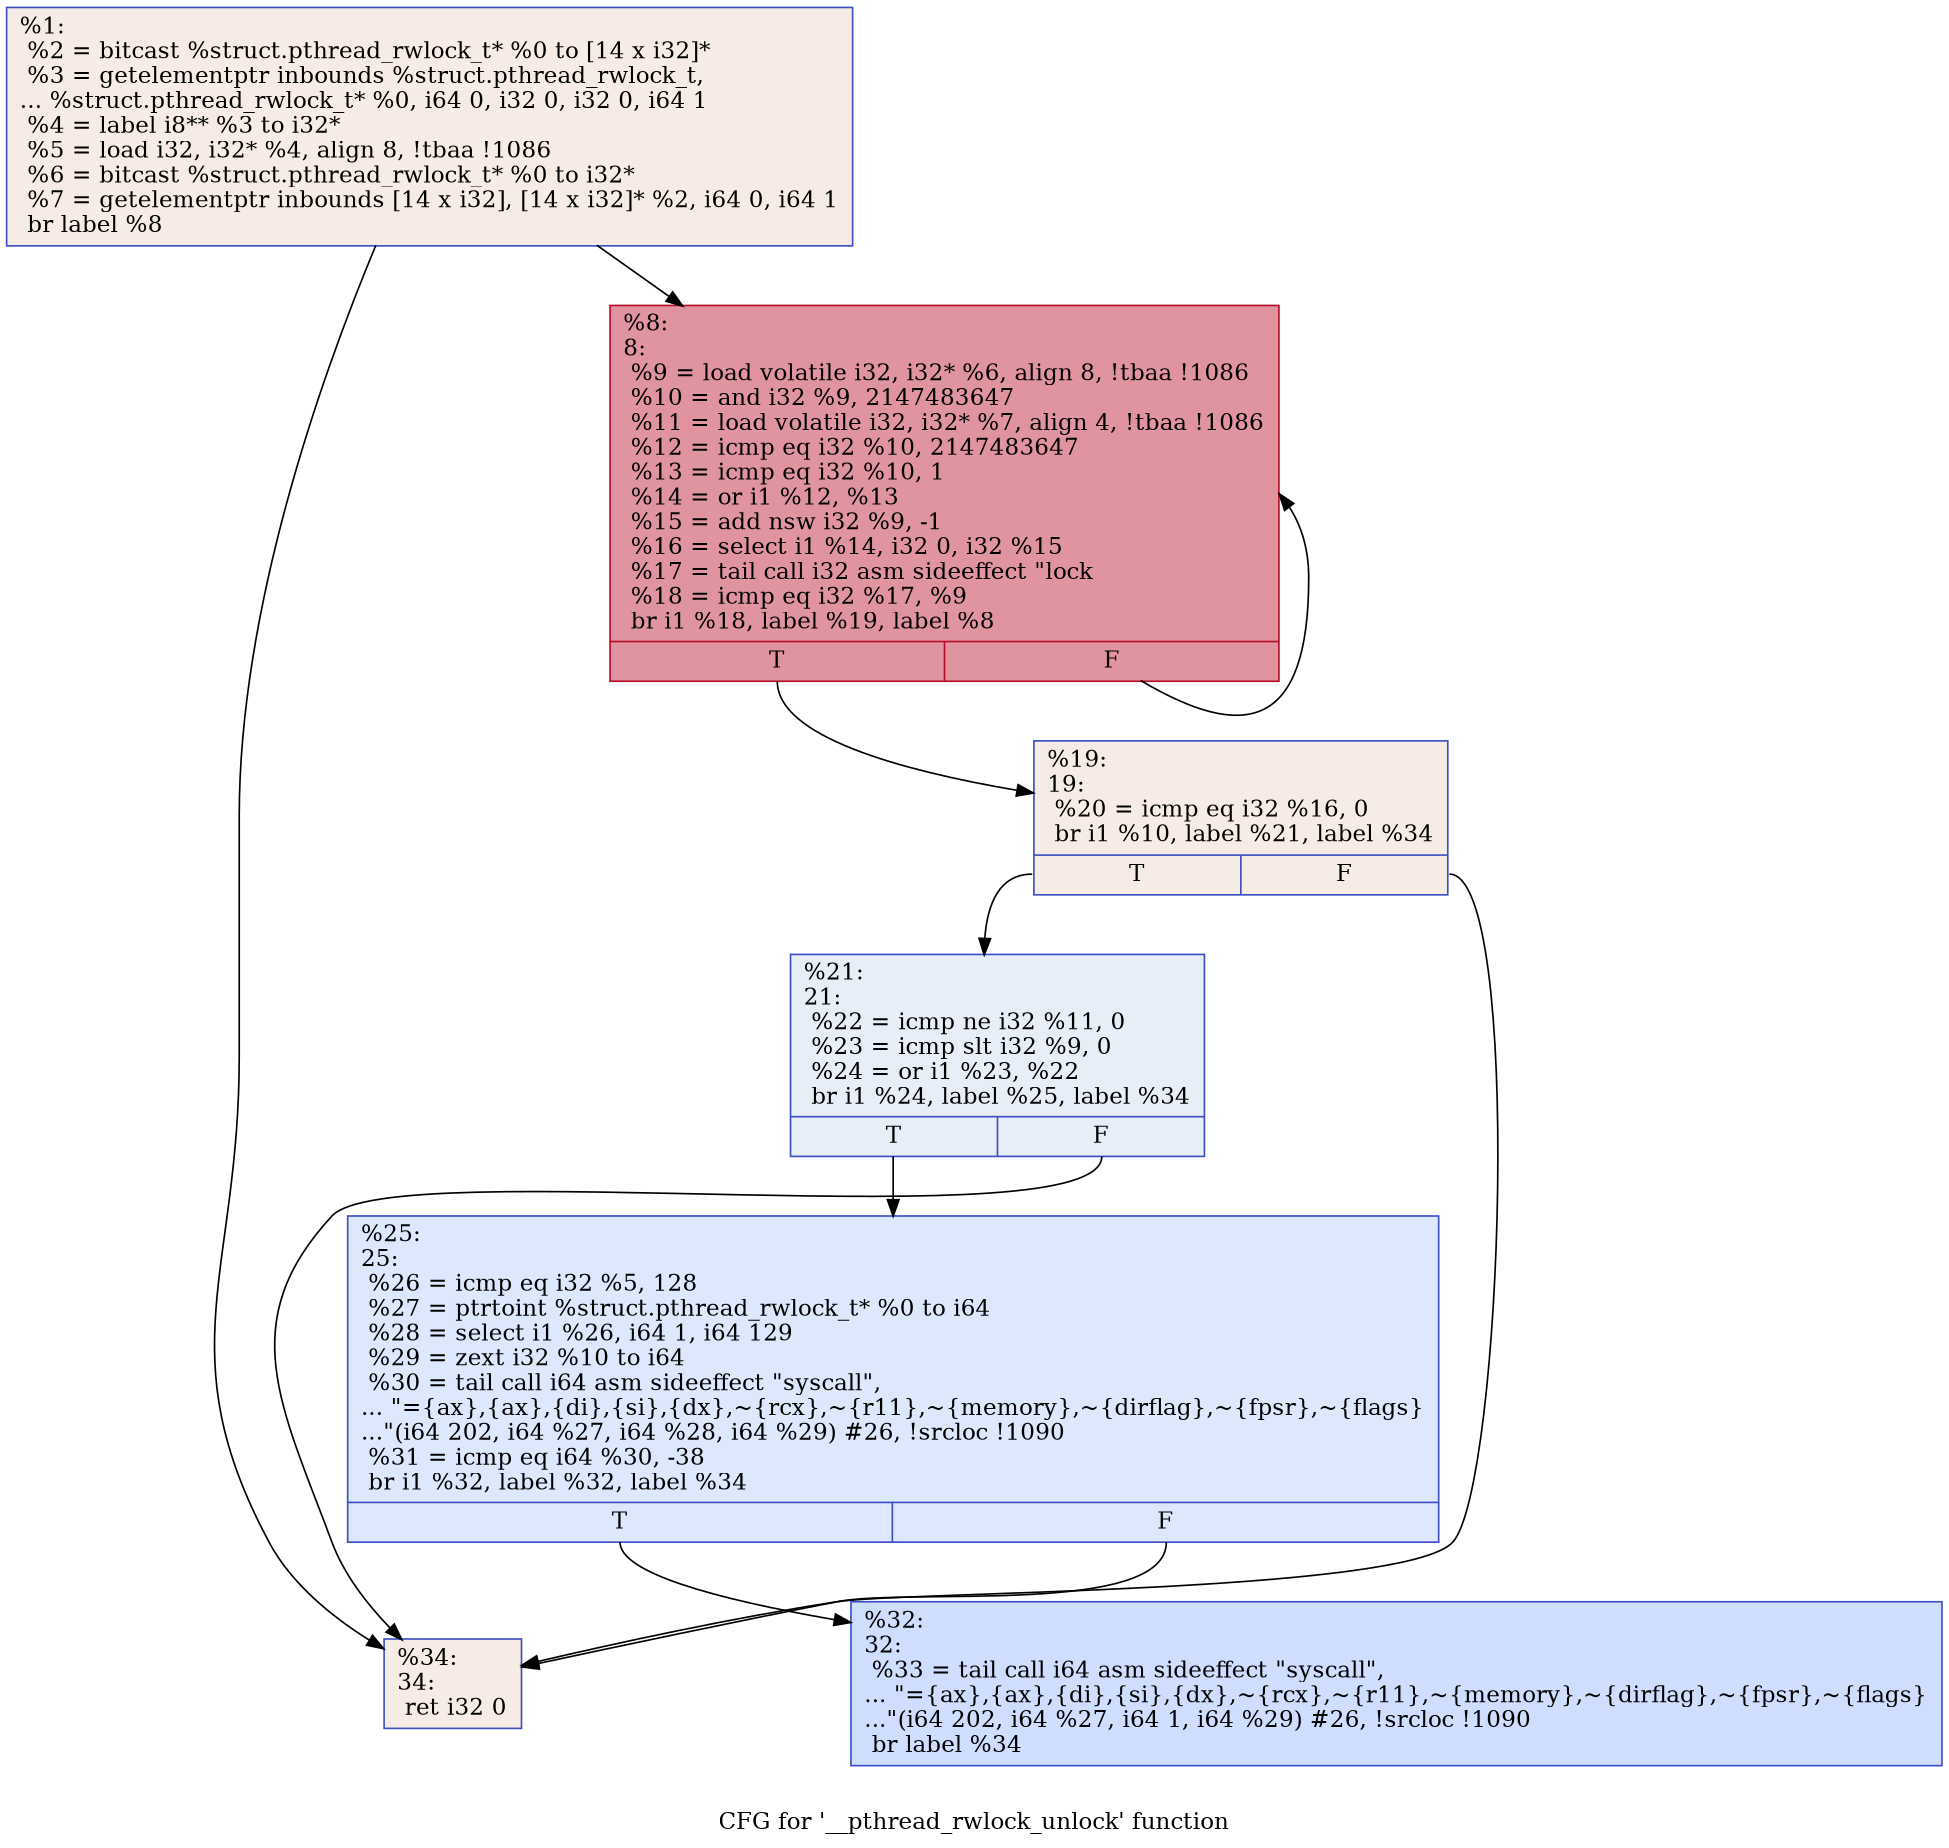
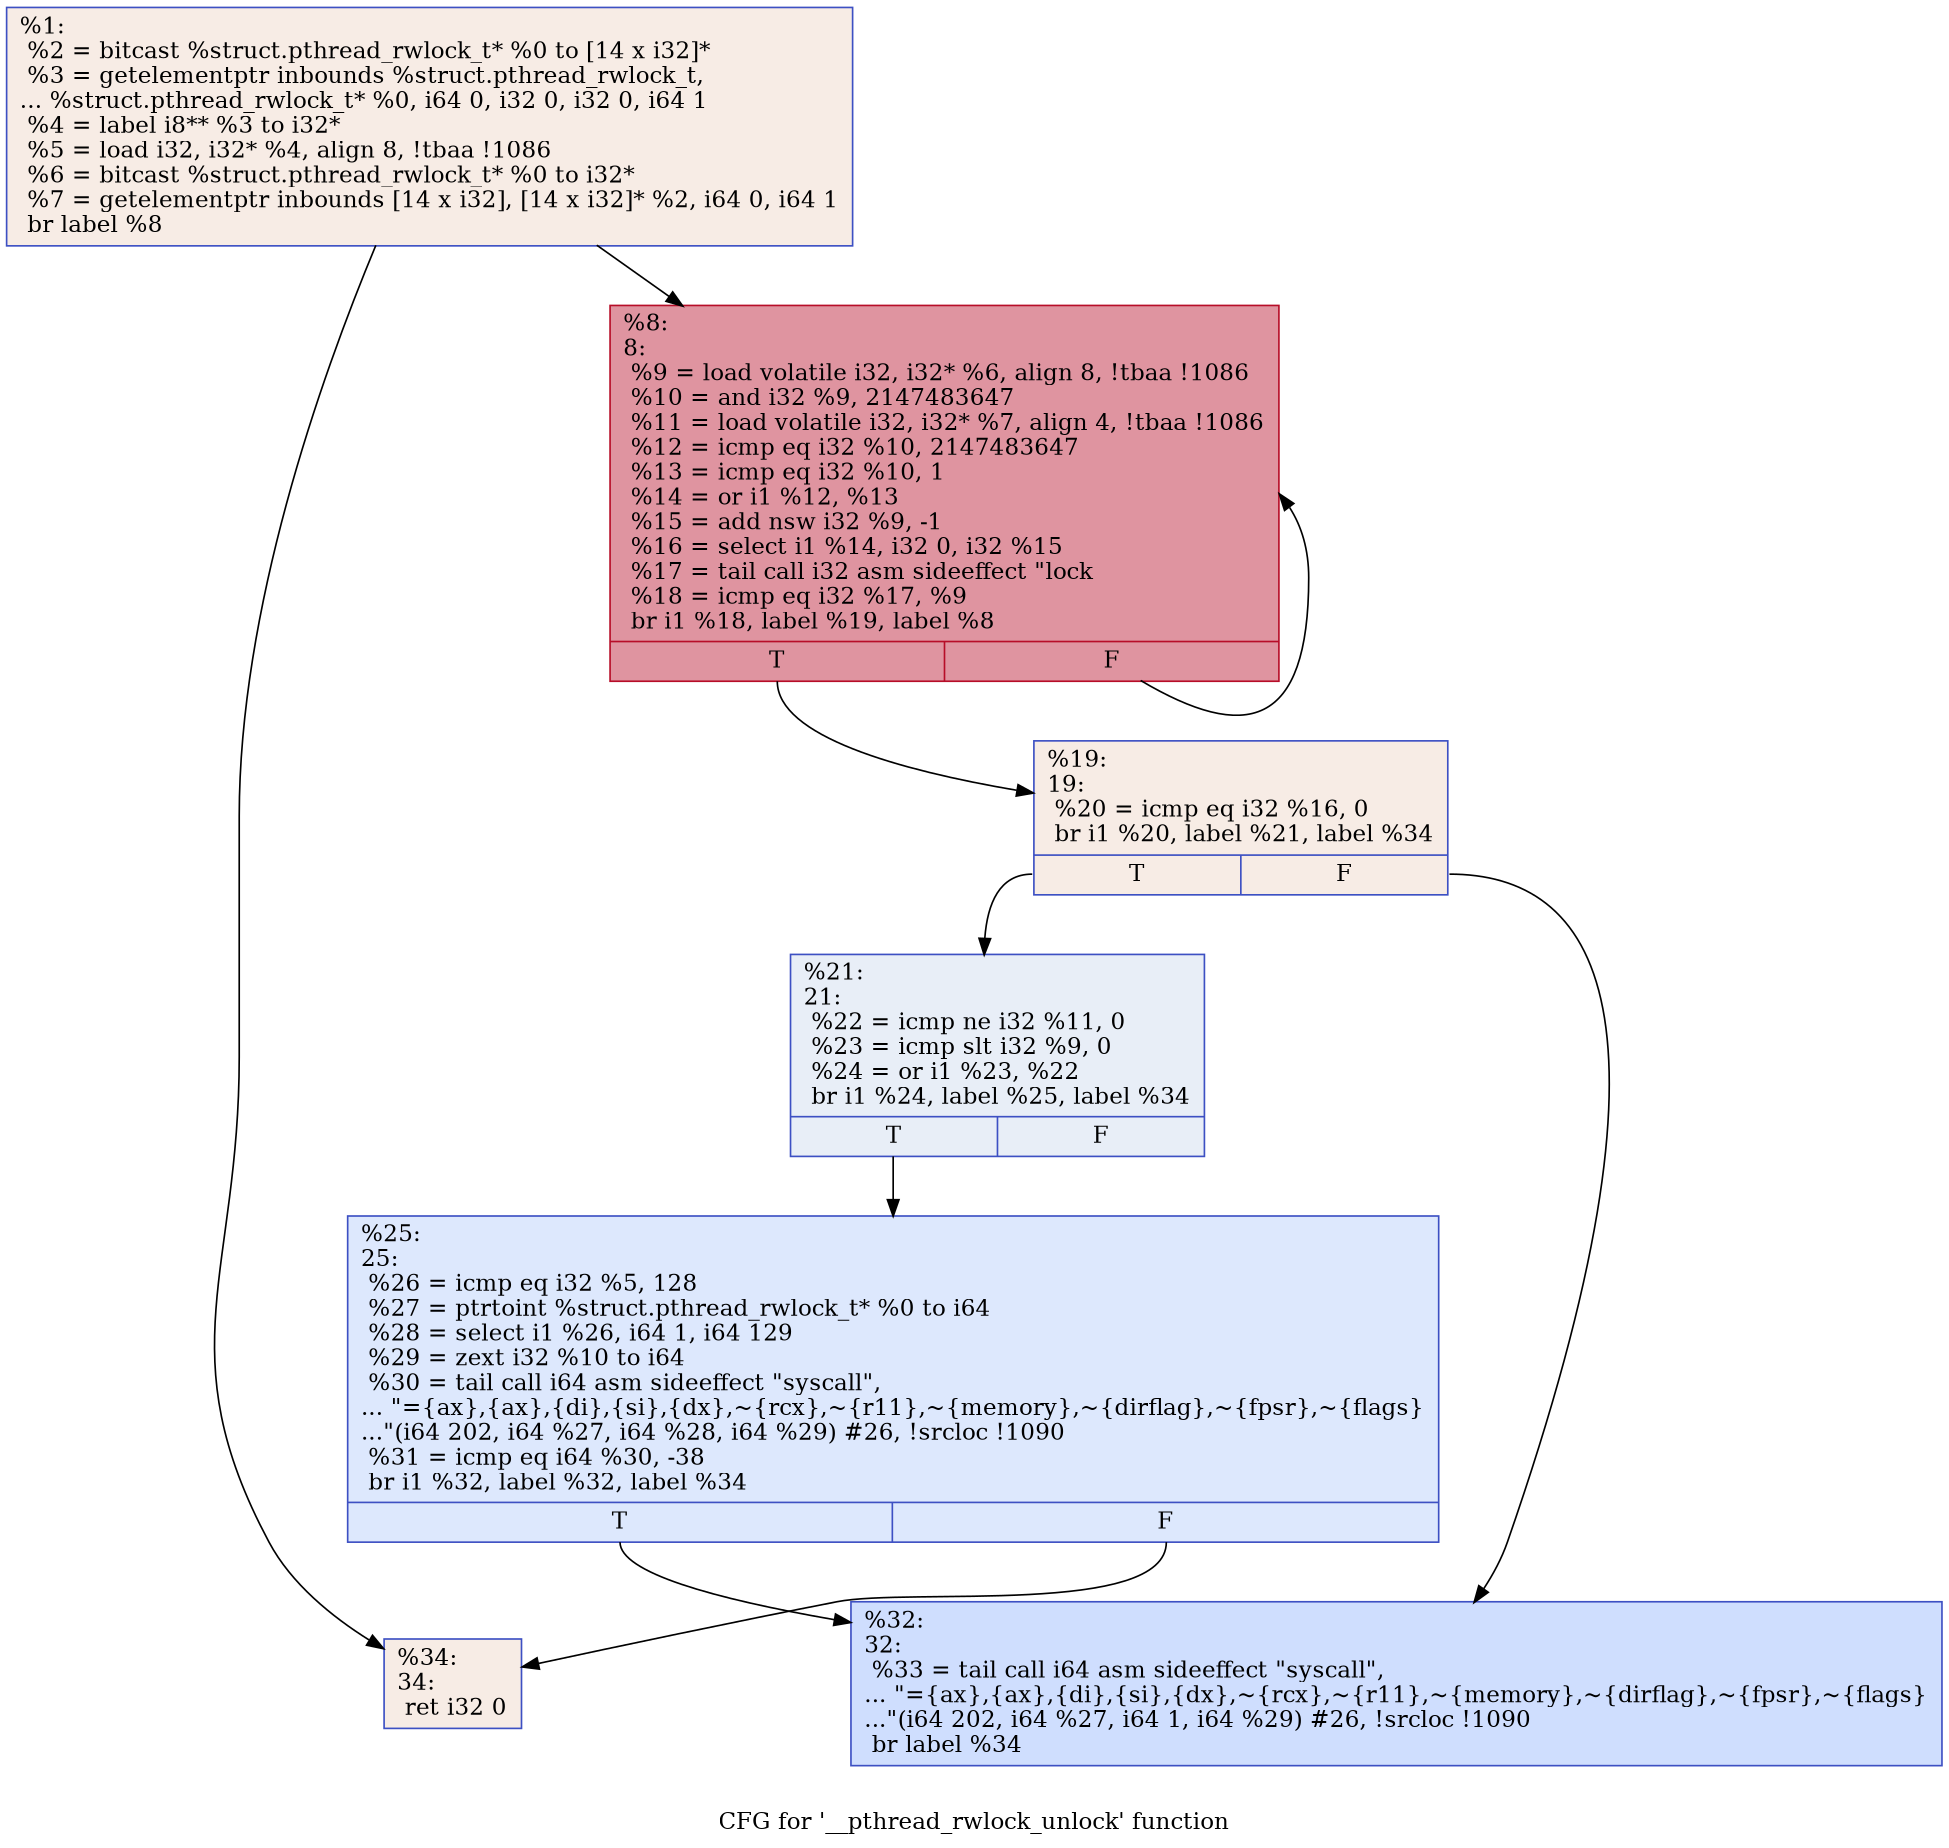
(1241, 834) -> (1241, 834)
(493, 1192) -> none
(1336, 1573) -> (1599, 1195)
